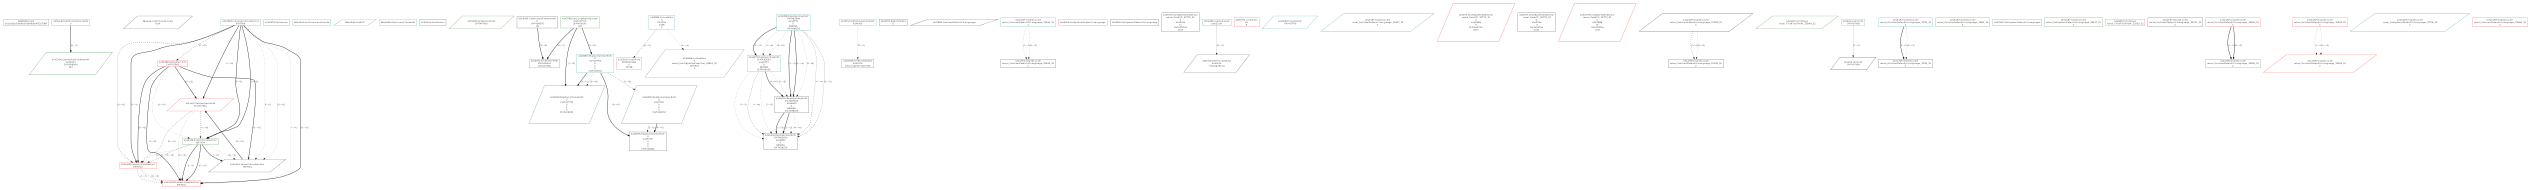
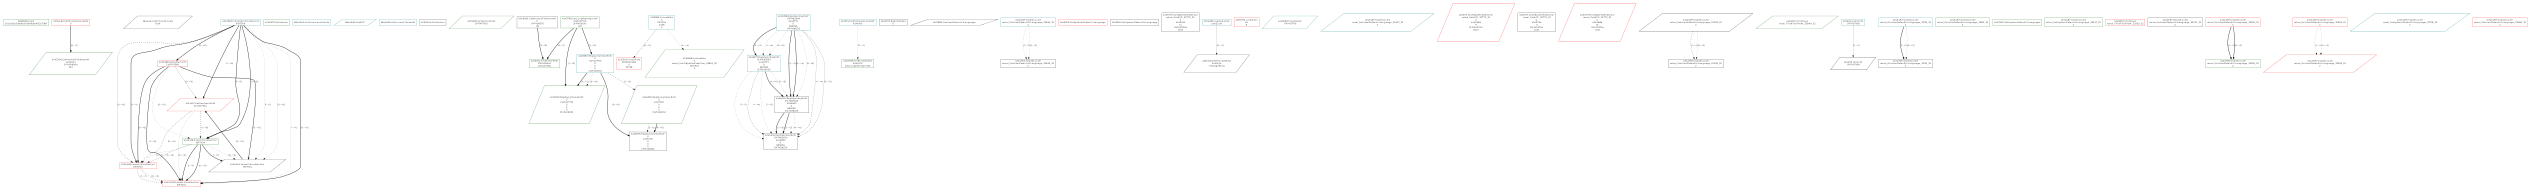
(205, 41) -> (205, 41)
(185, 82) -> (185, 82)
